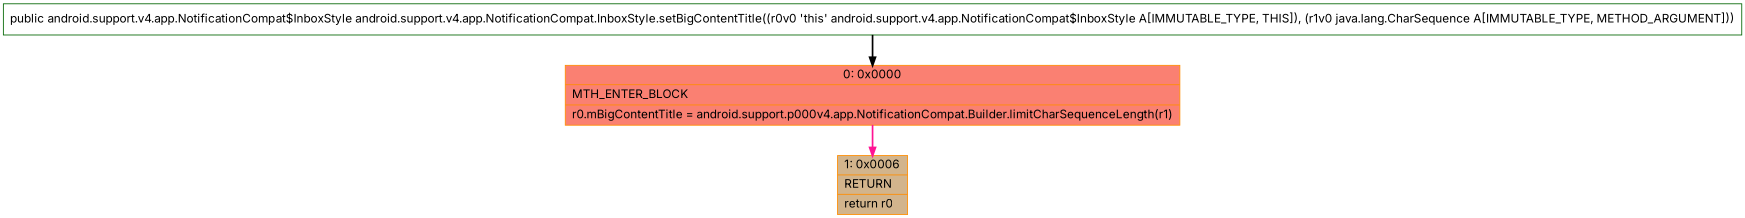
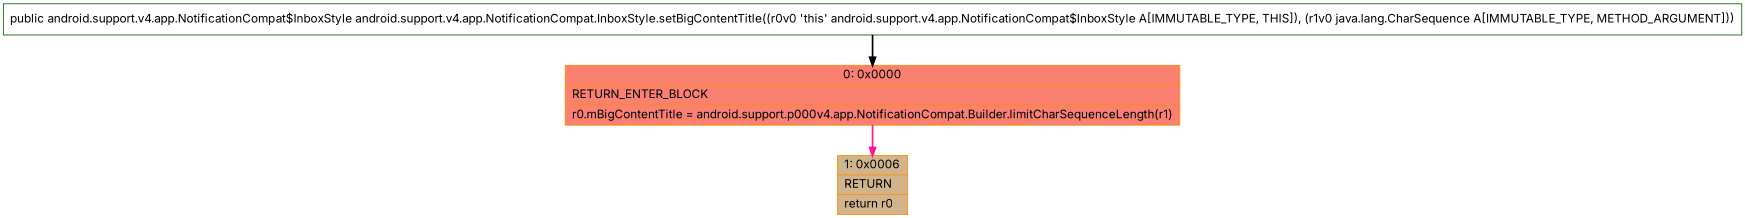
(631, 94) -> (641, 94)
